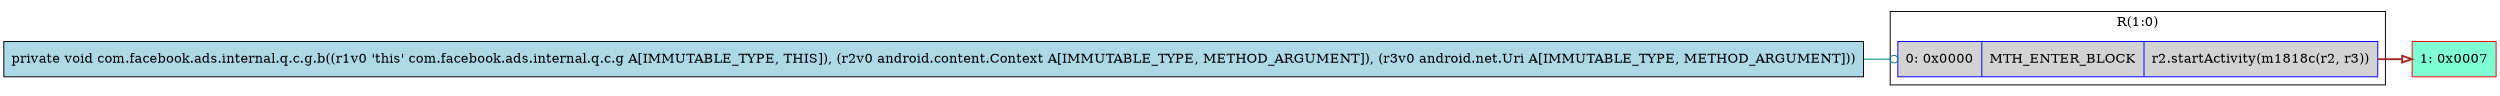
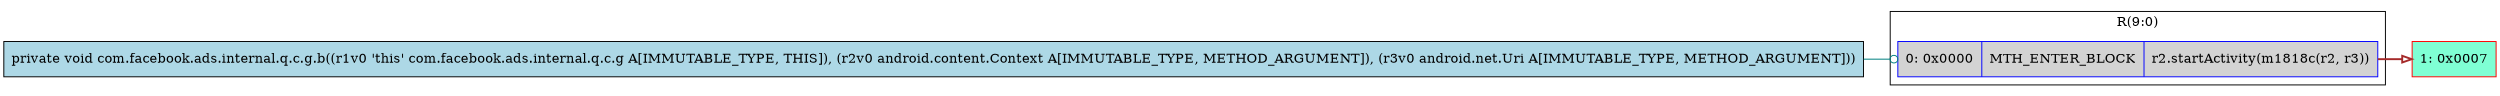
(2138, 22) -> (2138, 22)
